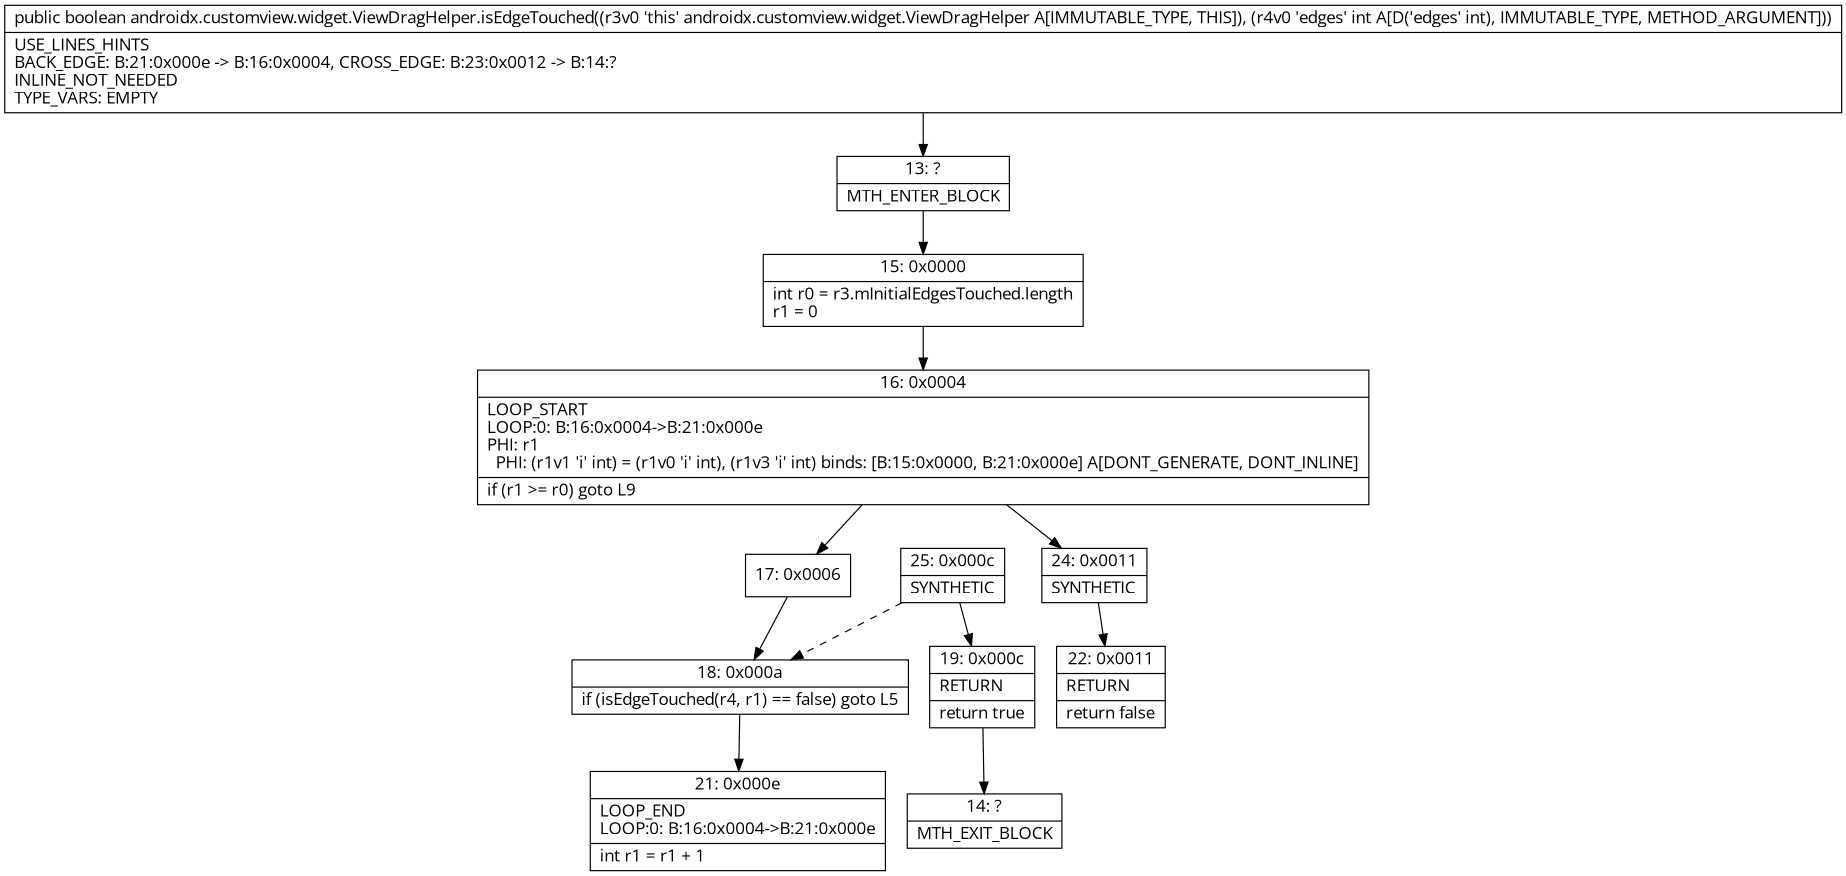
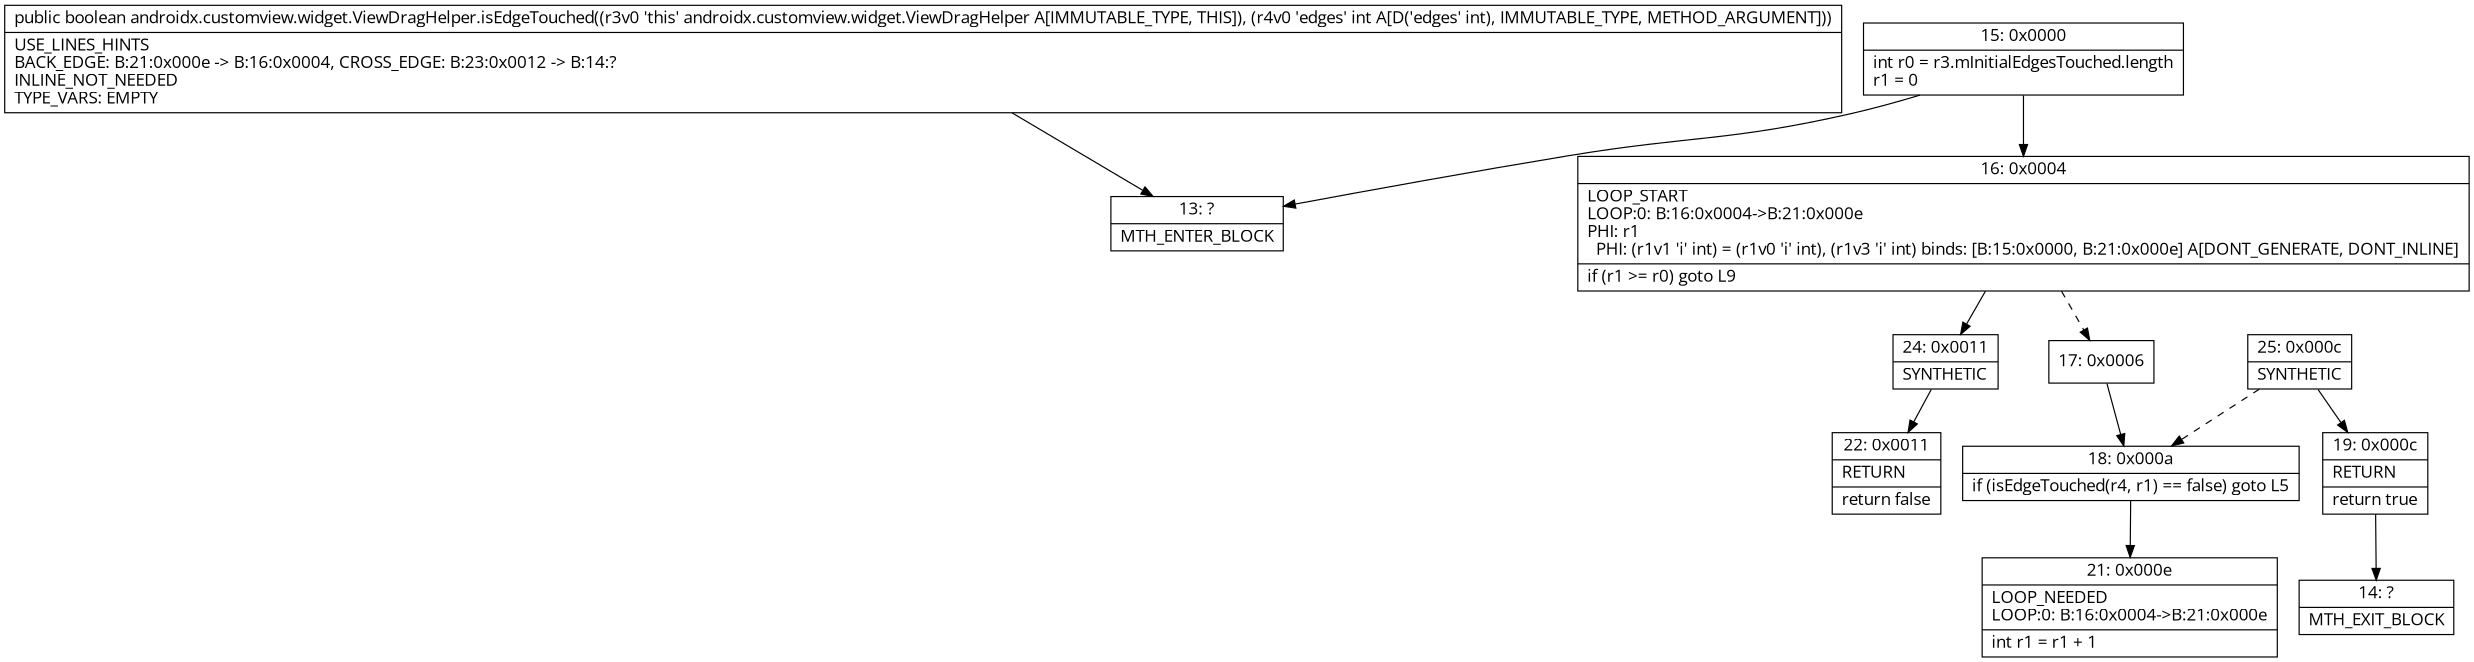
(923, 227) -> (1608, 150)
(844, 525) -> (2073, 311)
(643, 812) -> (2050, 598)
